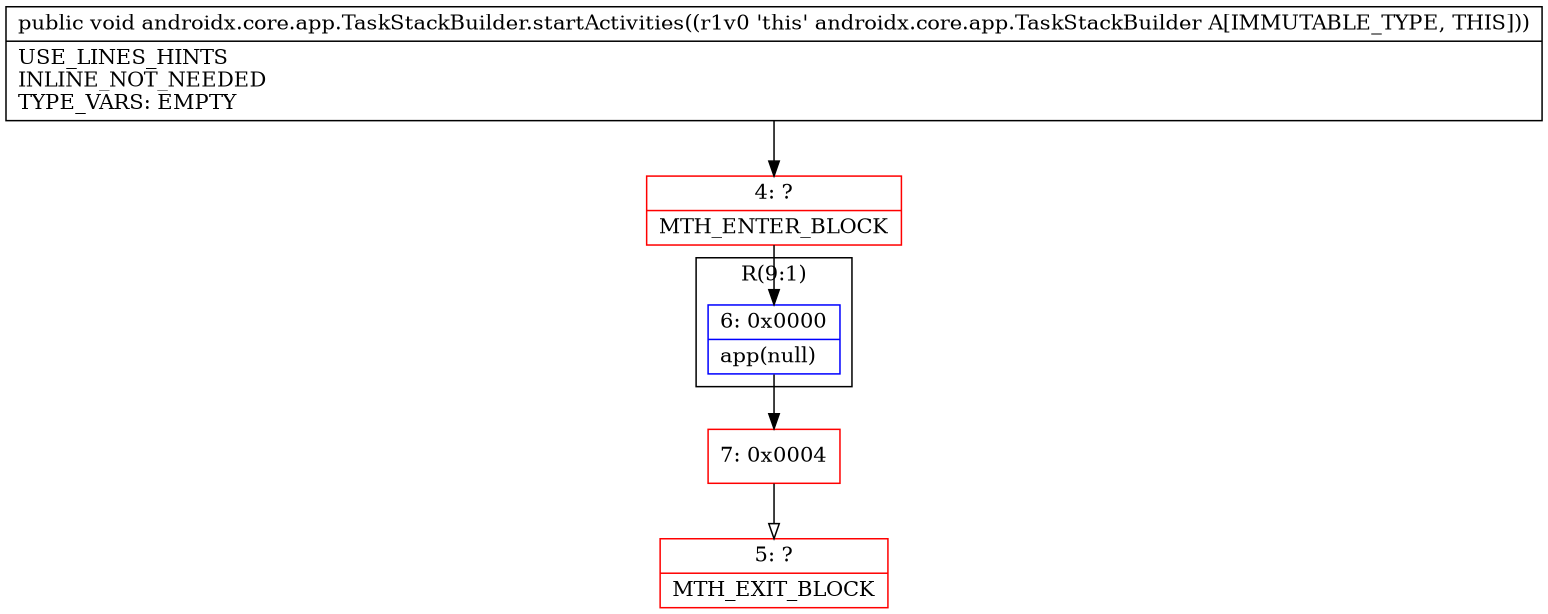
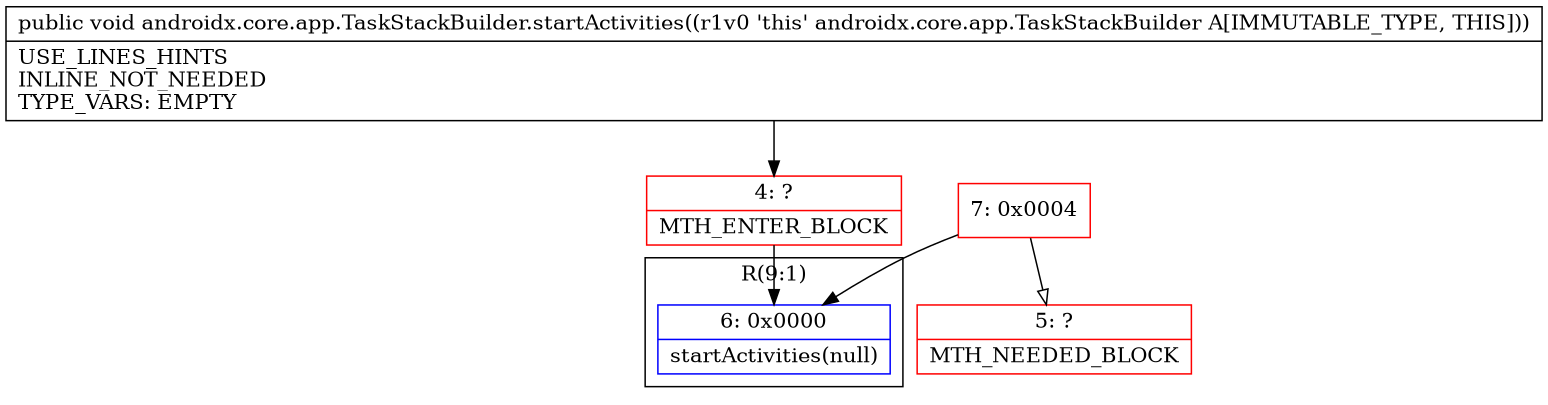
(768, 356) -> (774, 356)
(774, 396) -> (886, 267)
(774, 590) -> (1054, 356)
